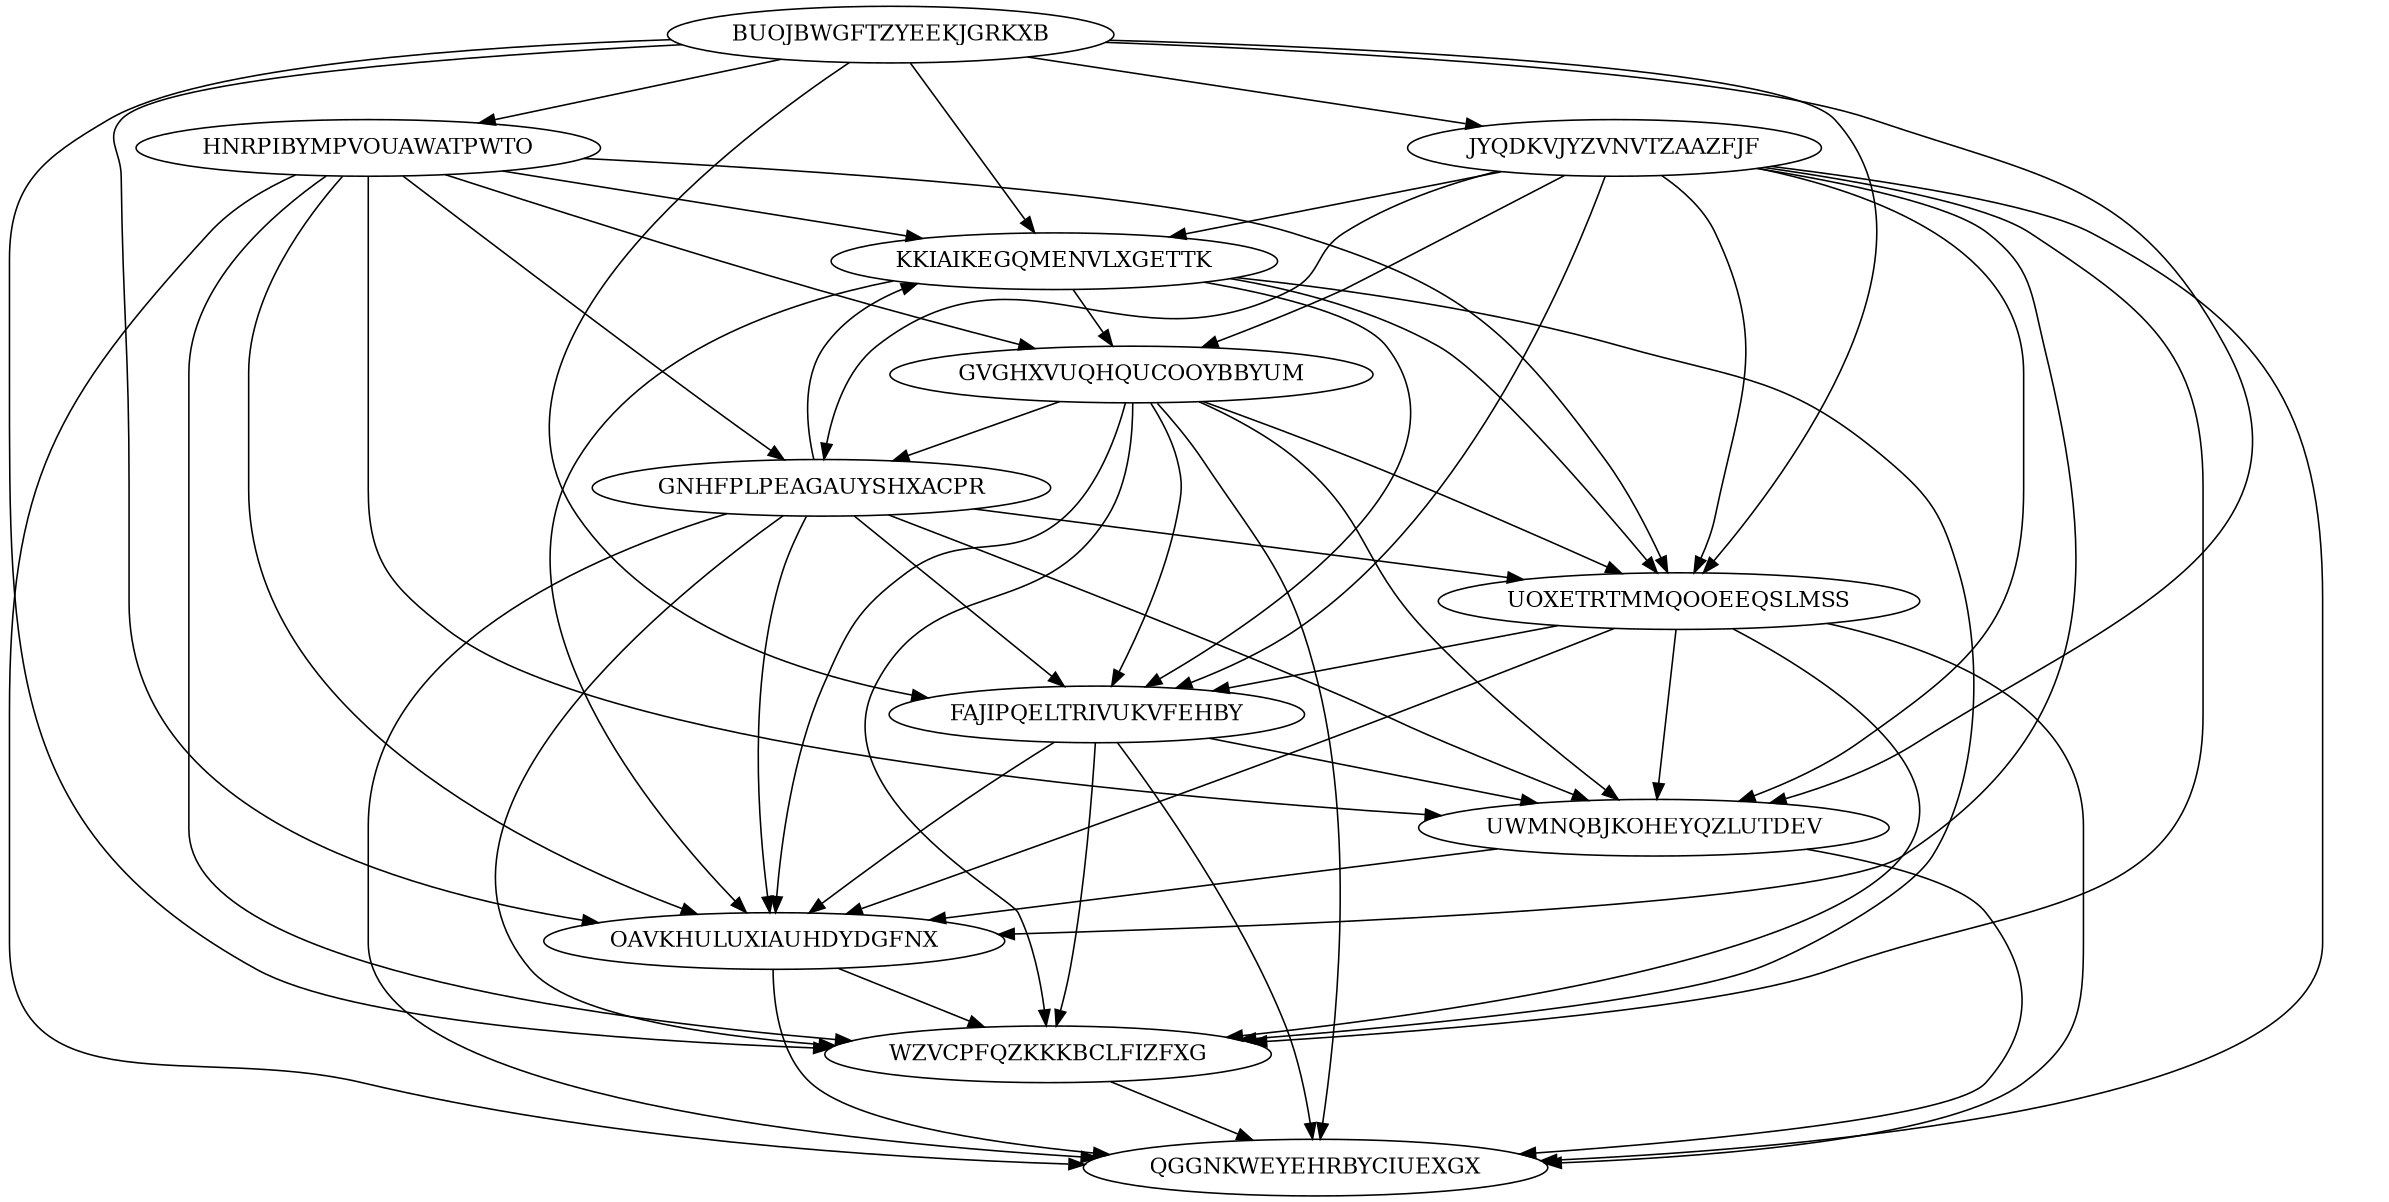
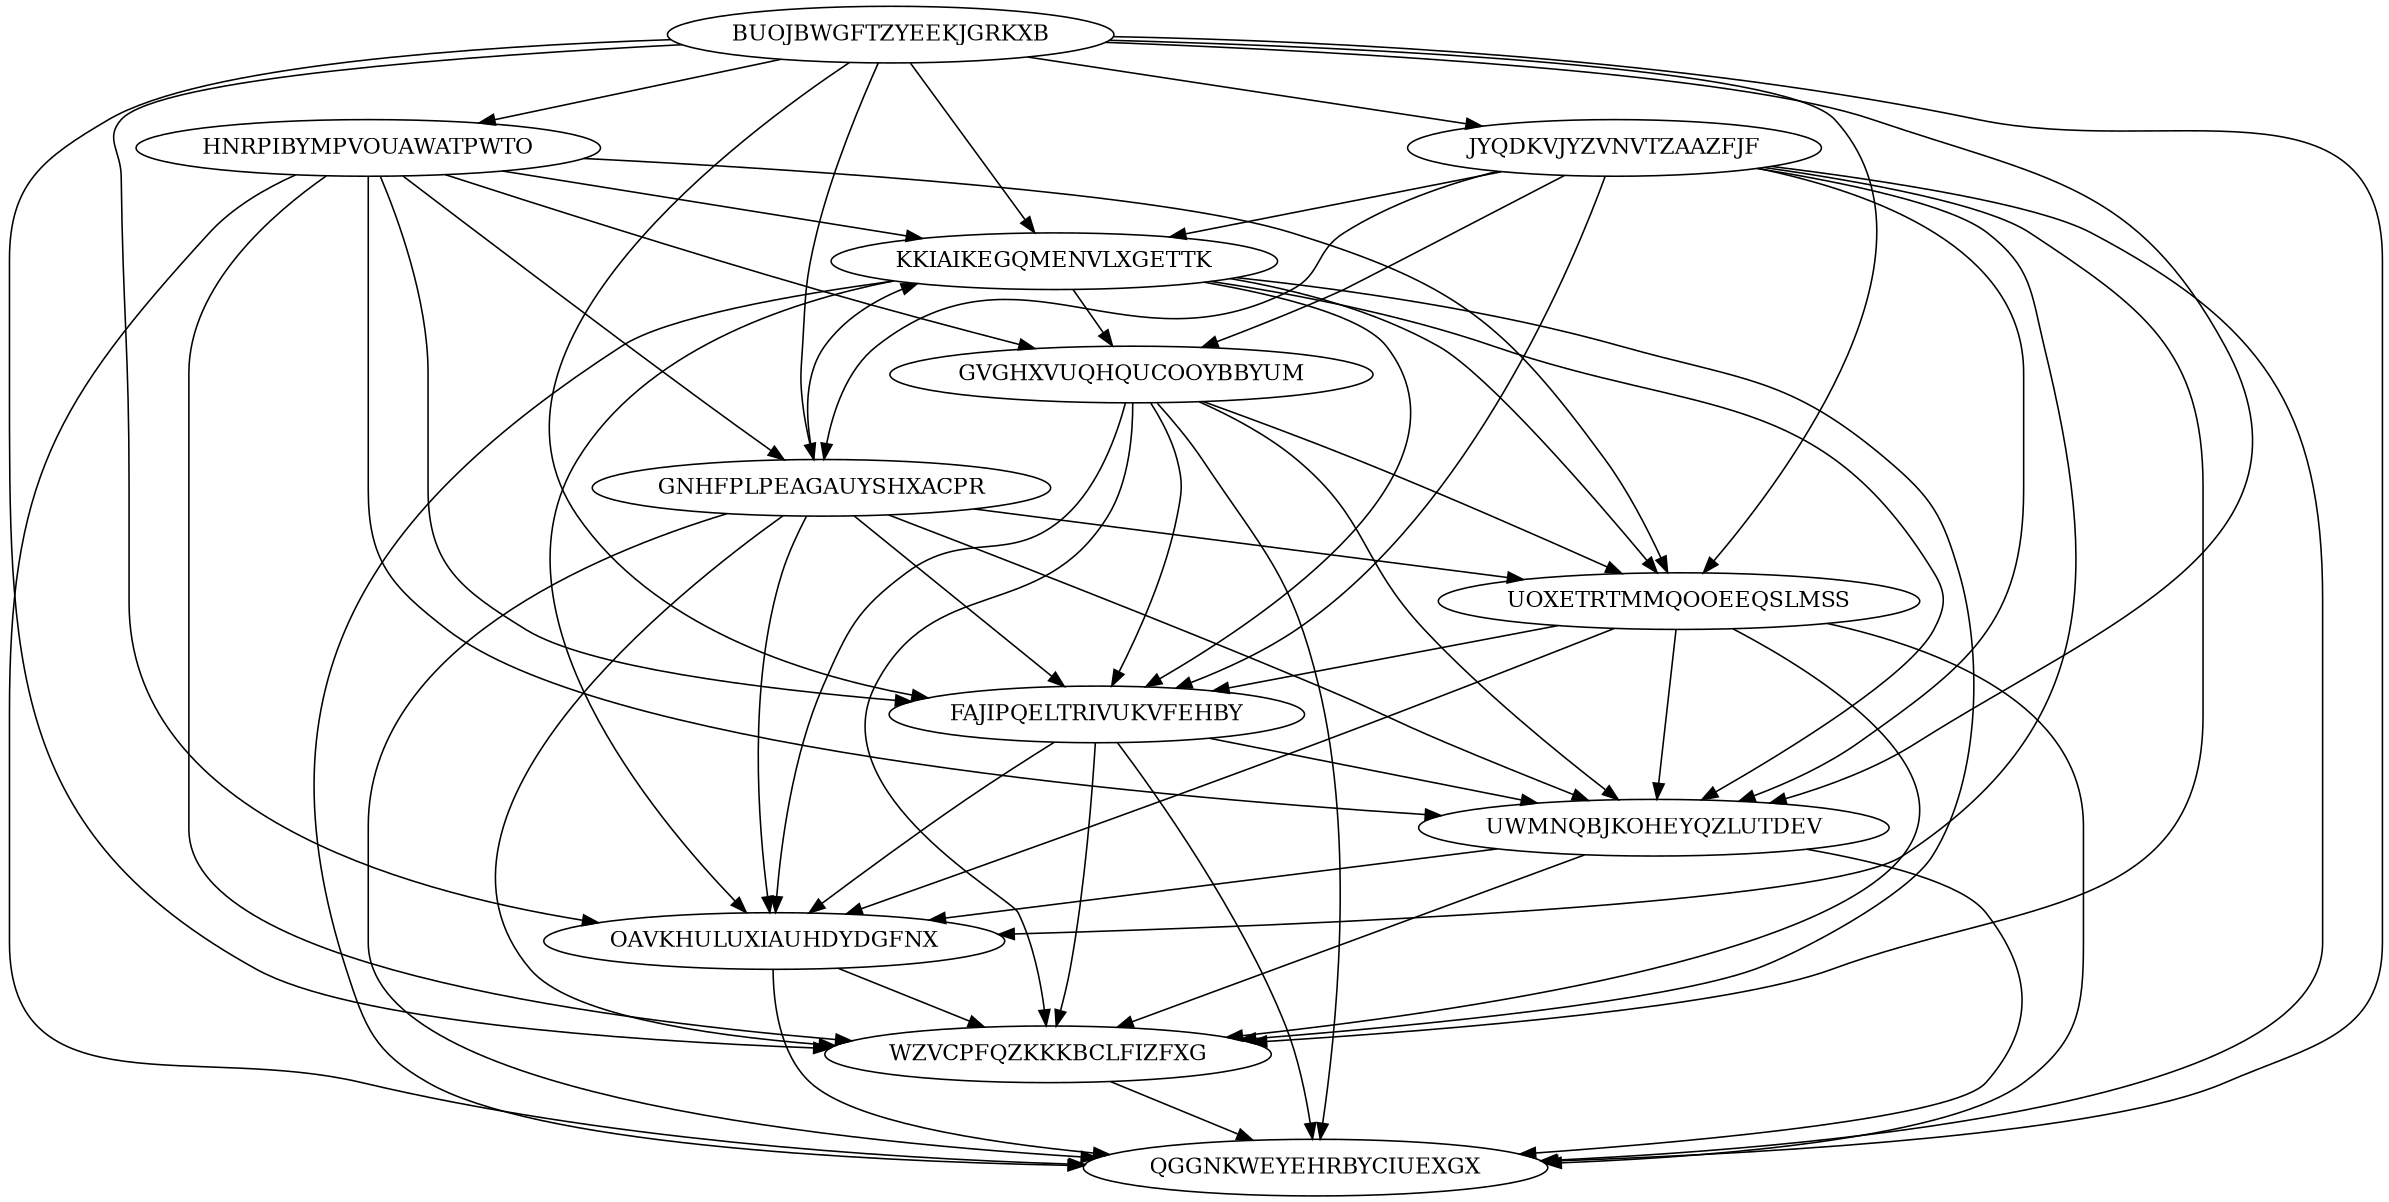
(1745, 356) -> none
none -> (2382, 377)
none -> (1761, 421)
(984, 429) -> (813, 248)
(290, 632) -> (475, 595)
none -> (317, 809)
none -> (1358, 938)
